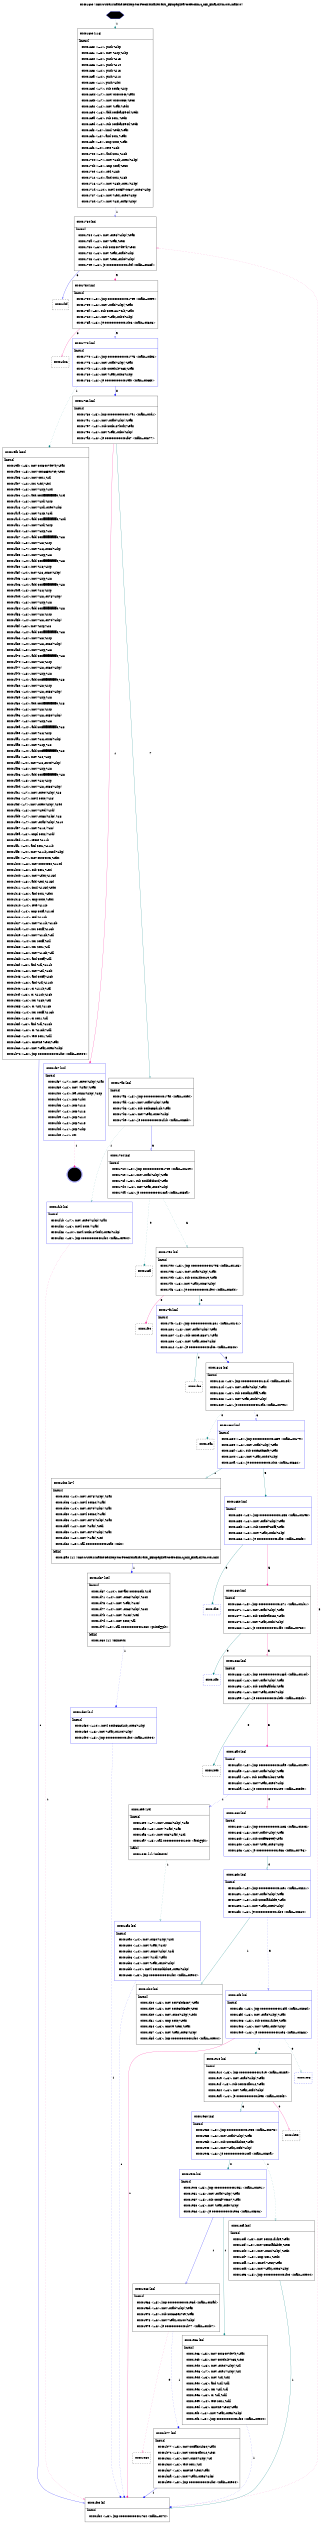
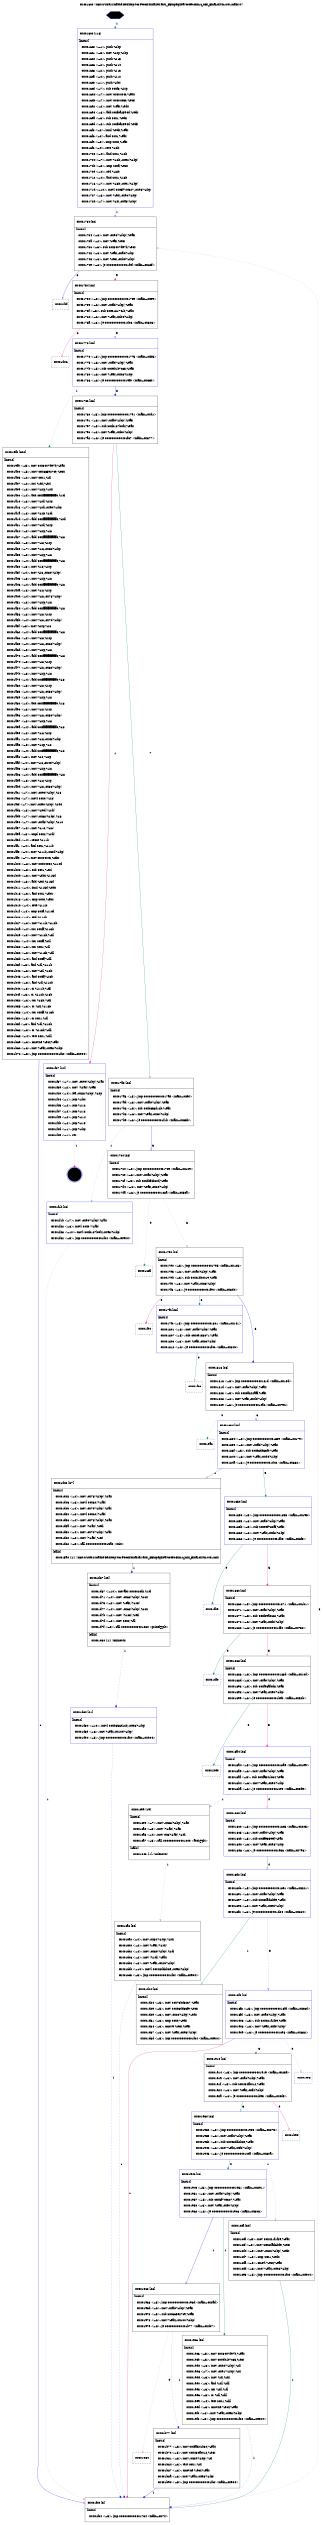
(115, 118) -> (115, 118)
(224, 1357) -> (252, 1326)
(157, 1951) -> (157, 1951)
